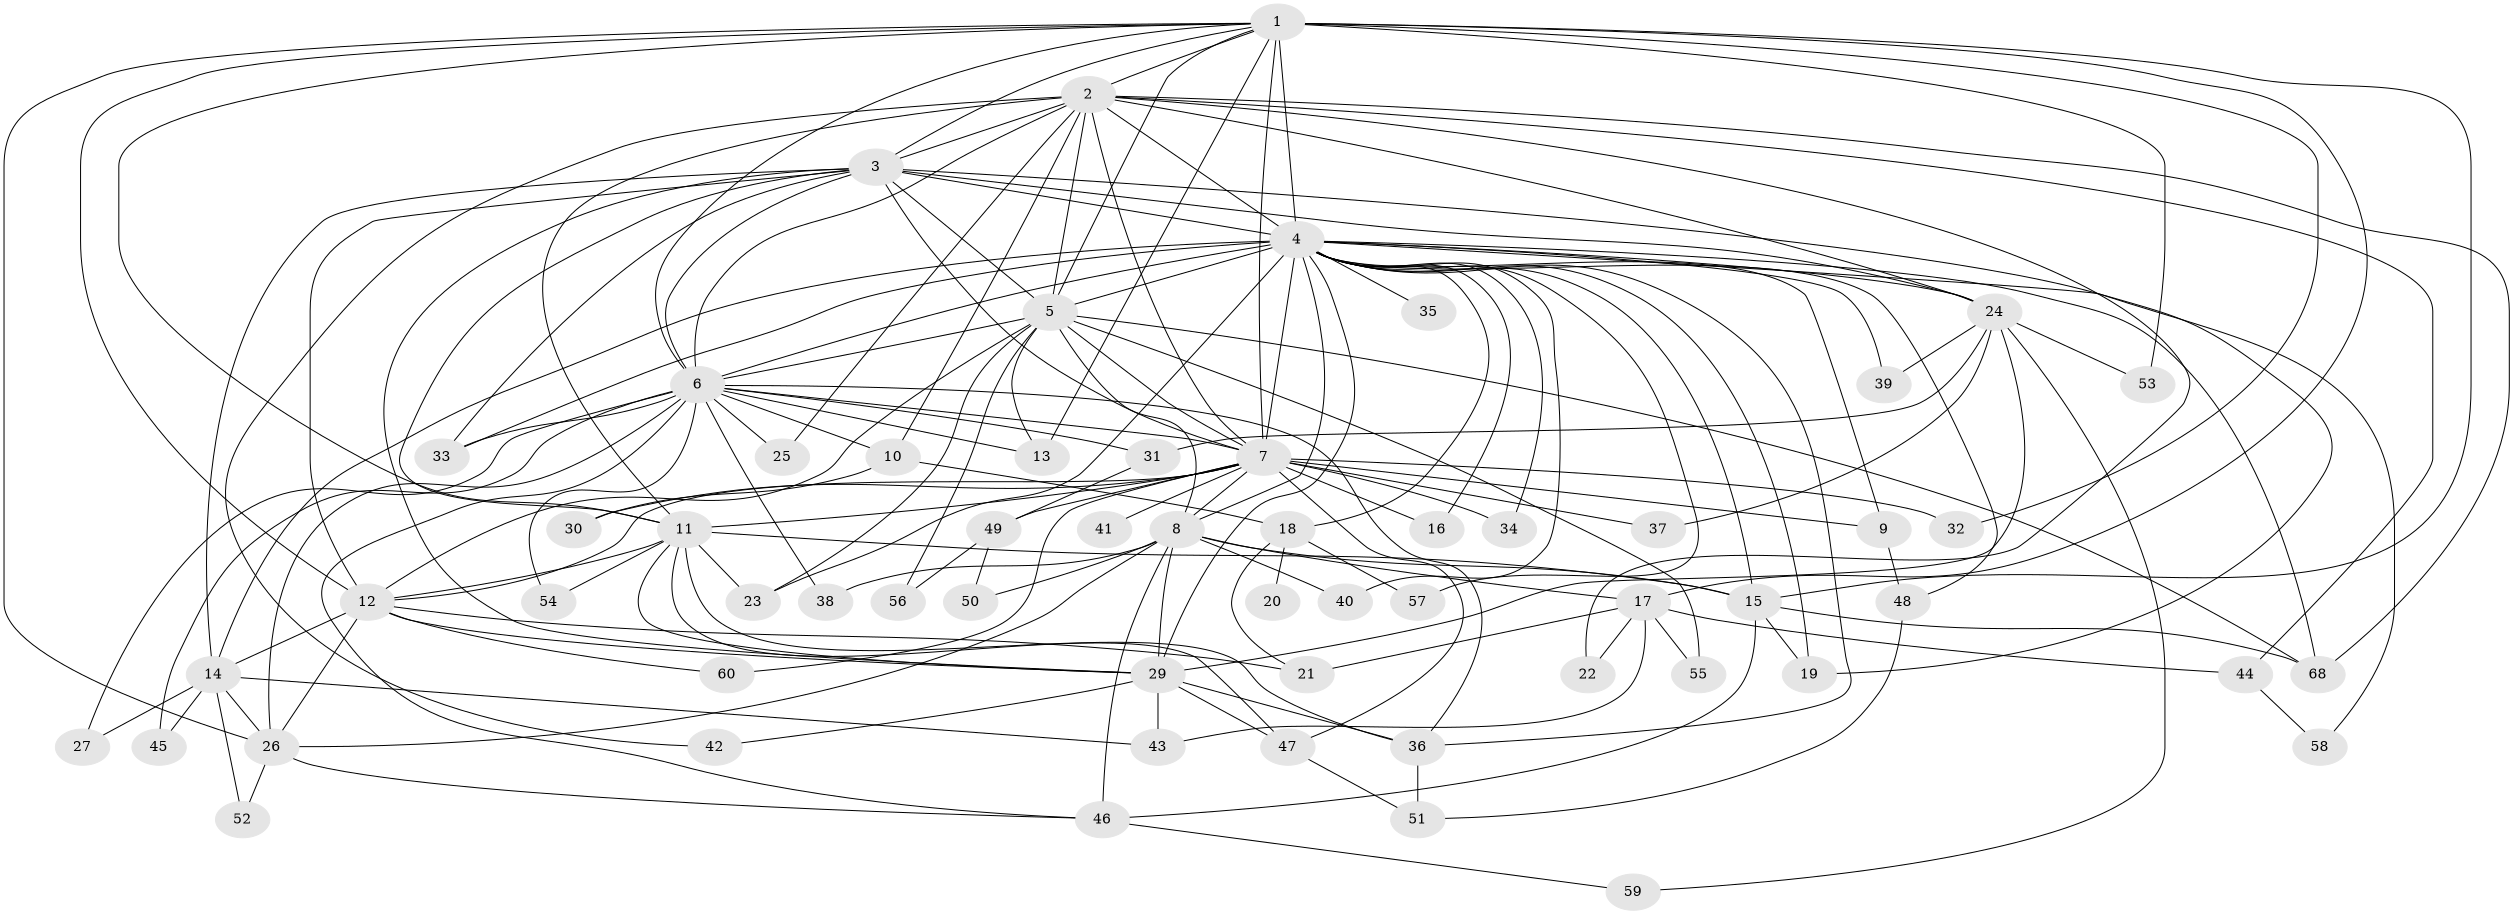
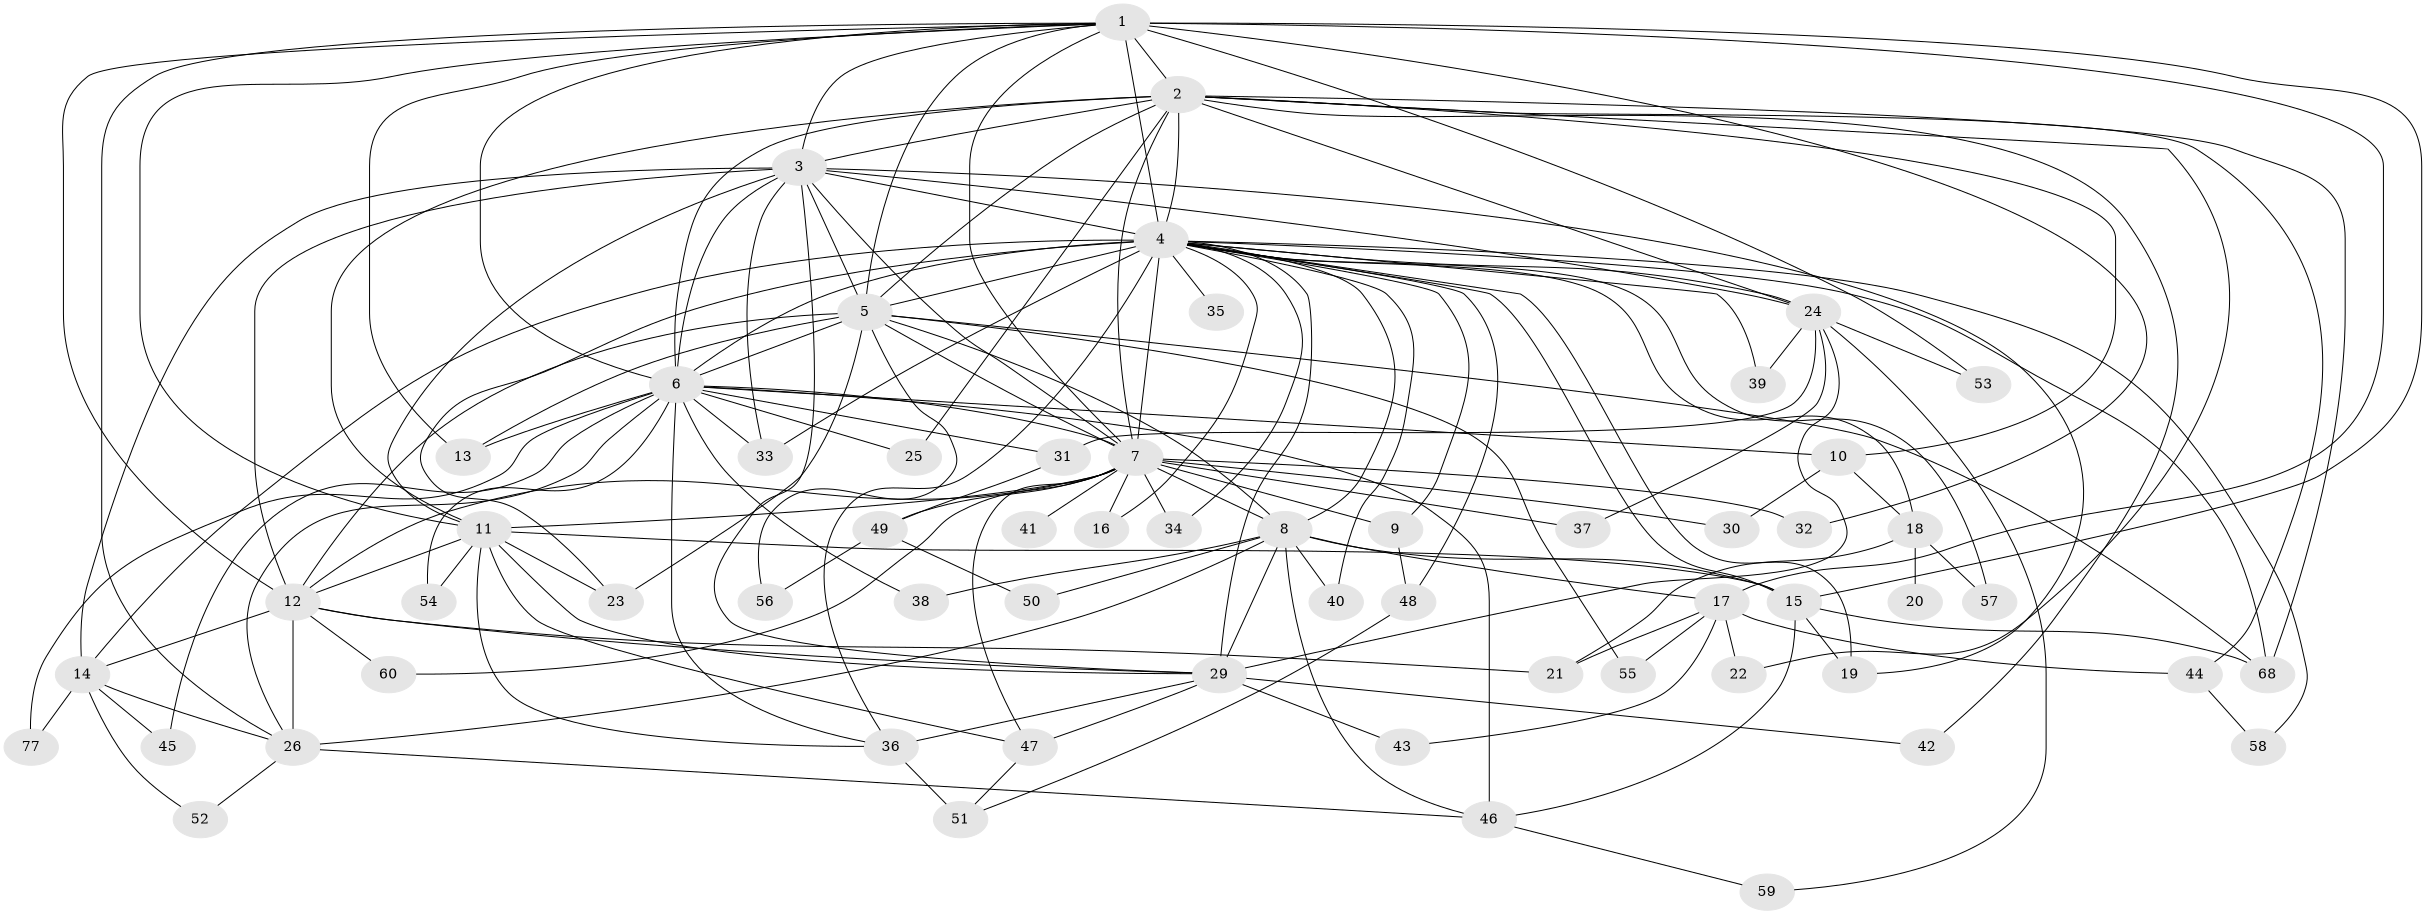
(686, 711) -> none
(83, 747) -> (31, 747)
